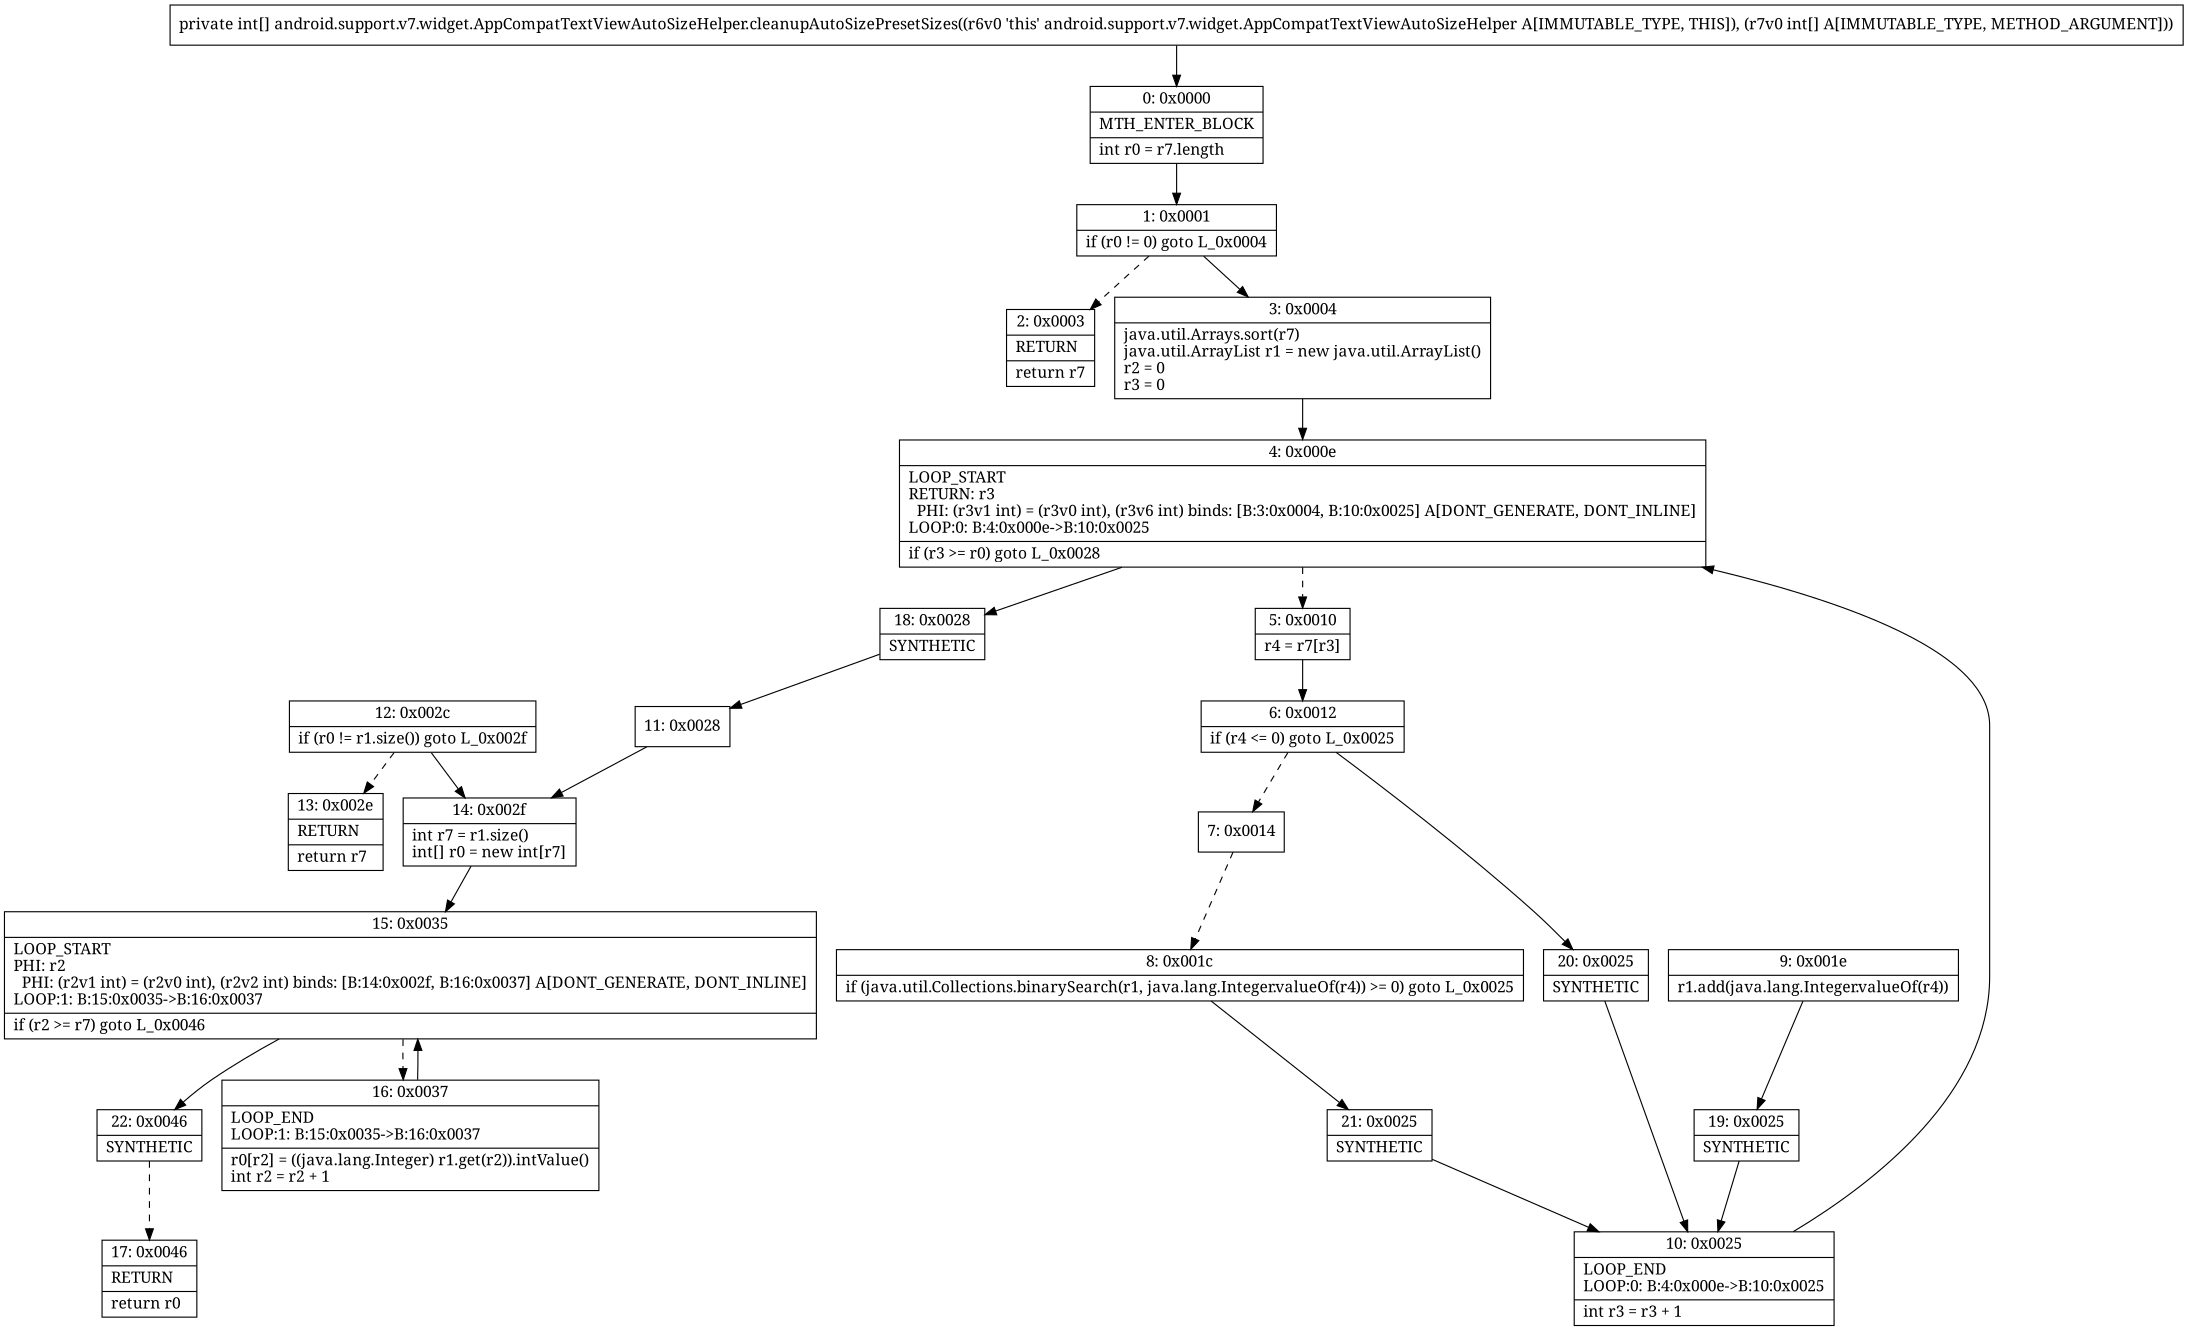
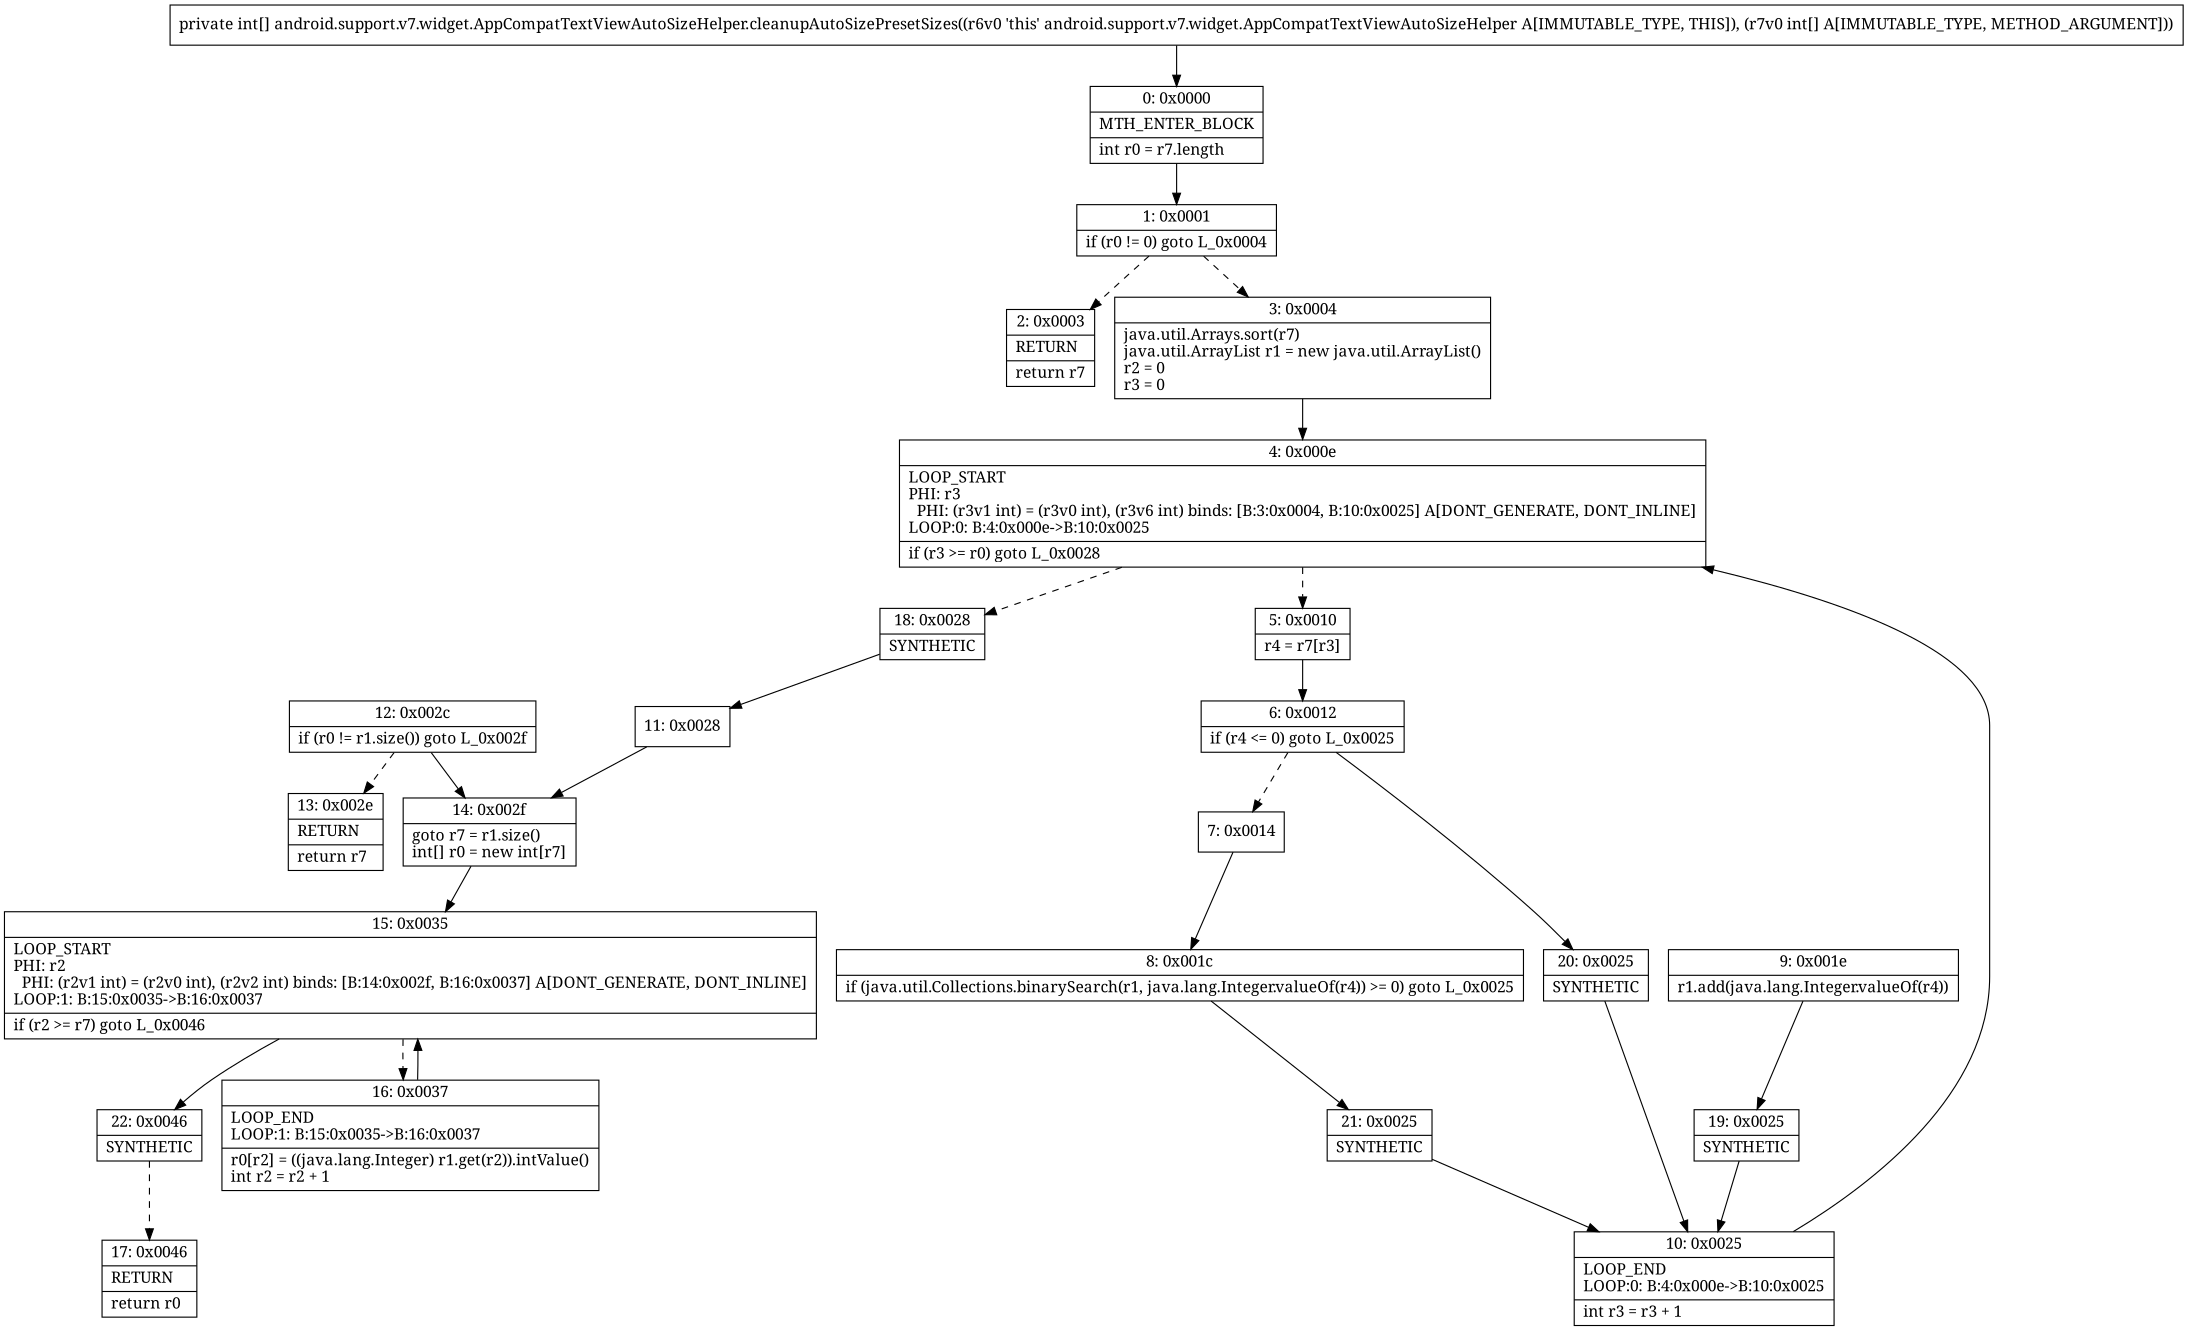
(1222, 273) -> (1222, 273)
(954, 495) -> (937, 495)
(1059, 589) -> (1059, 589)
(471, 836) -> (476, 836)
(1214, 896) -> (1214, 896)
